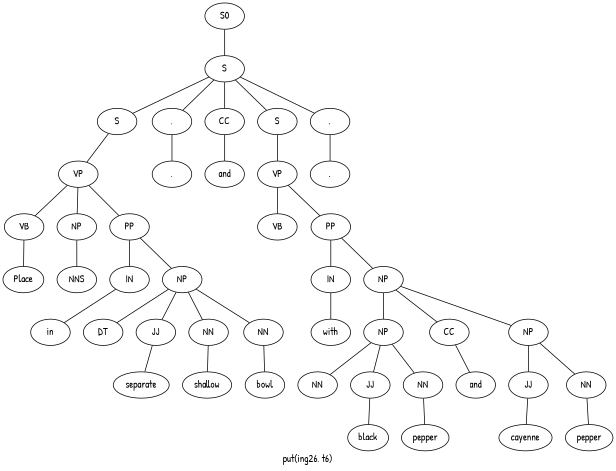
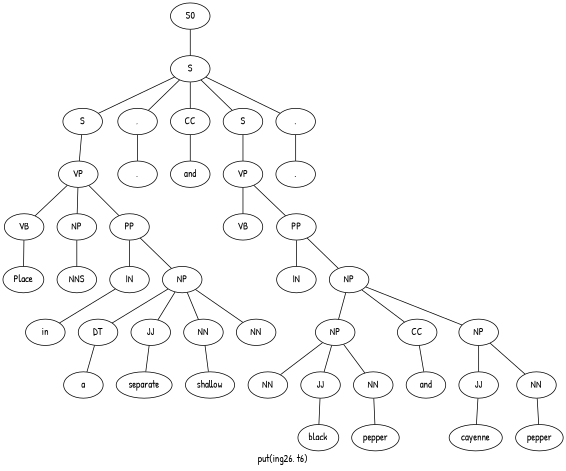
(331, 332) -> none
none -> (83, 385)
(265, 385) -> none
